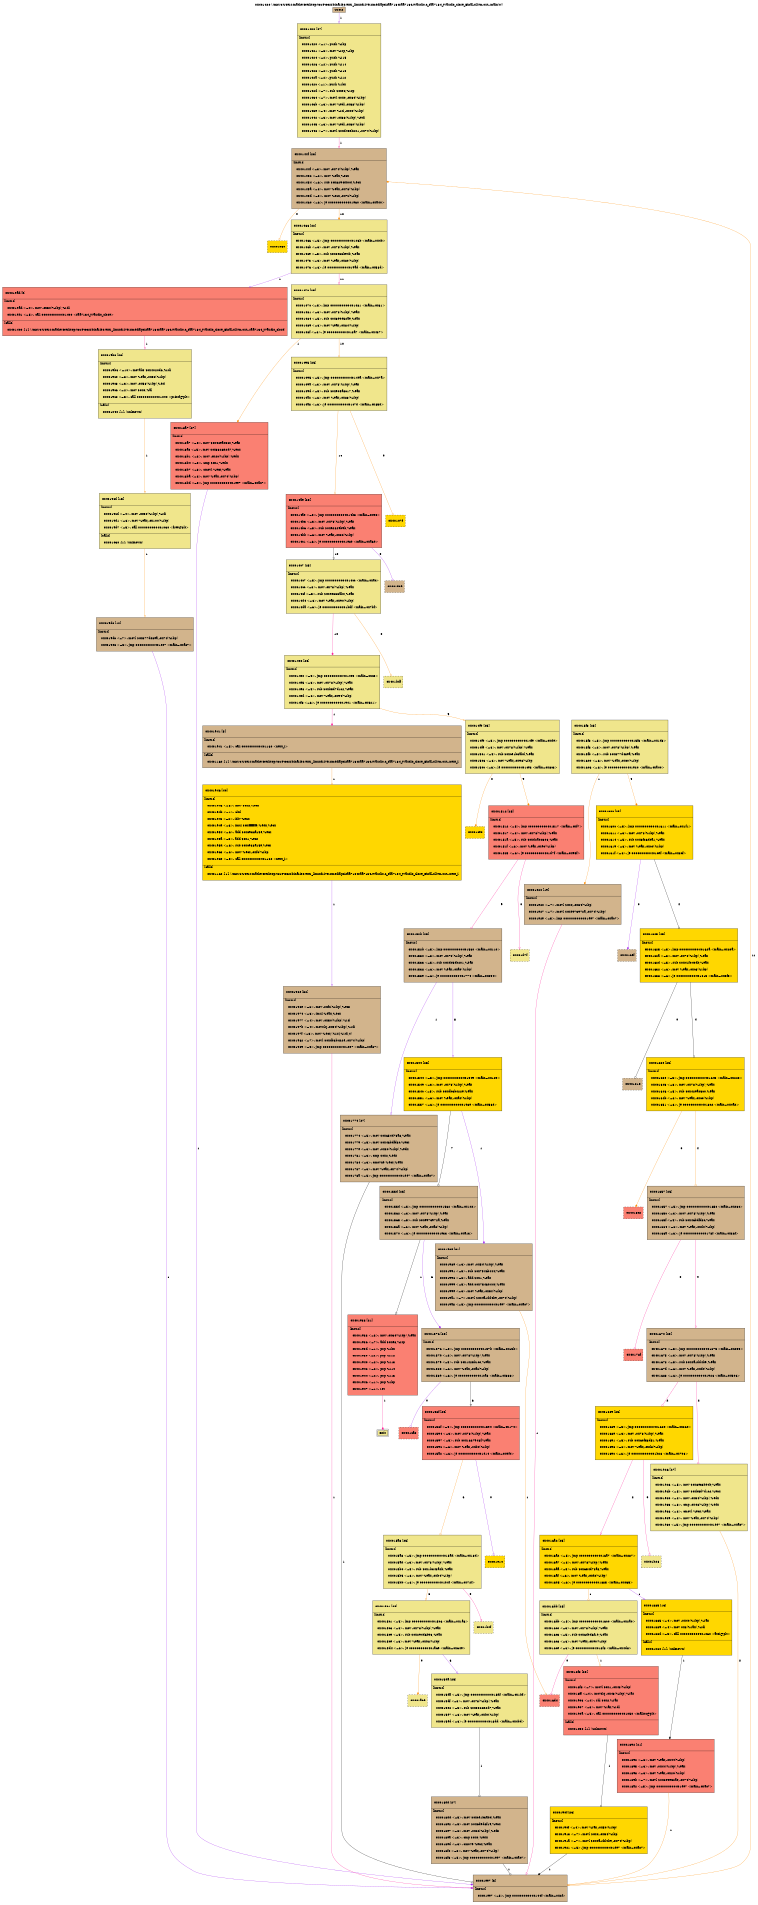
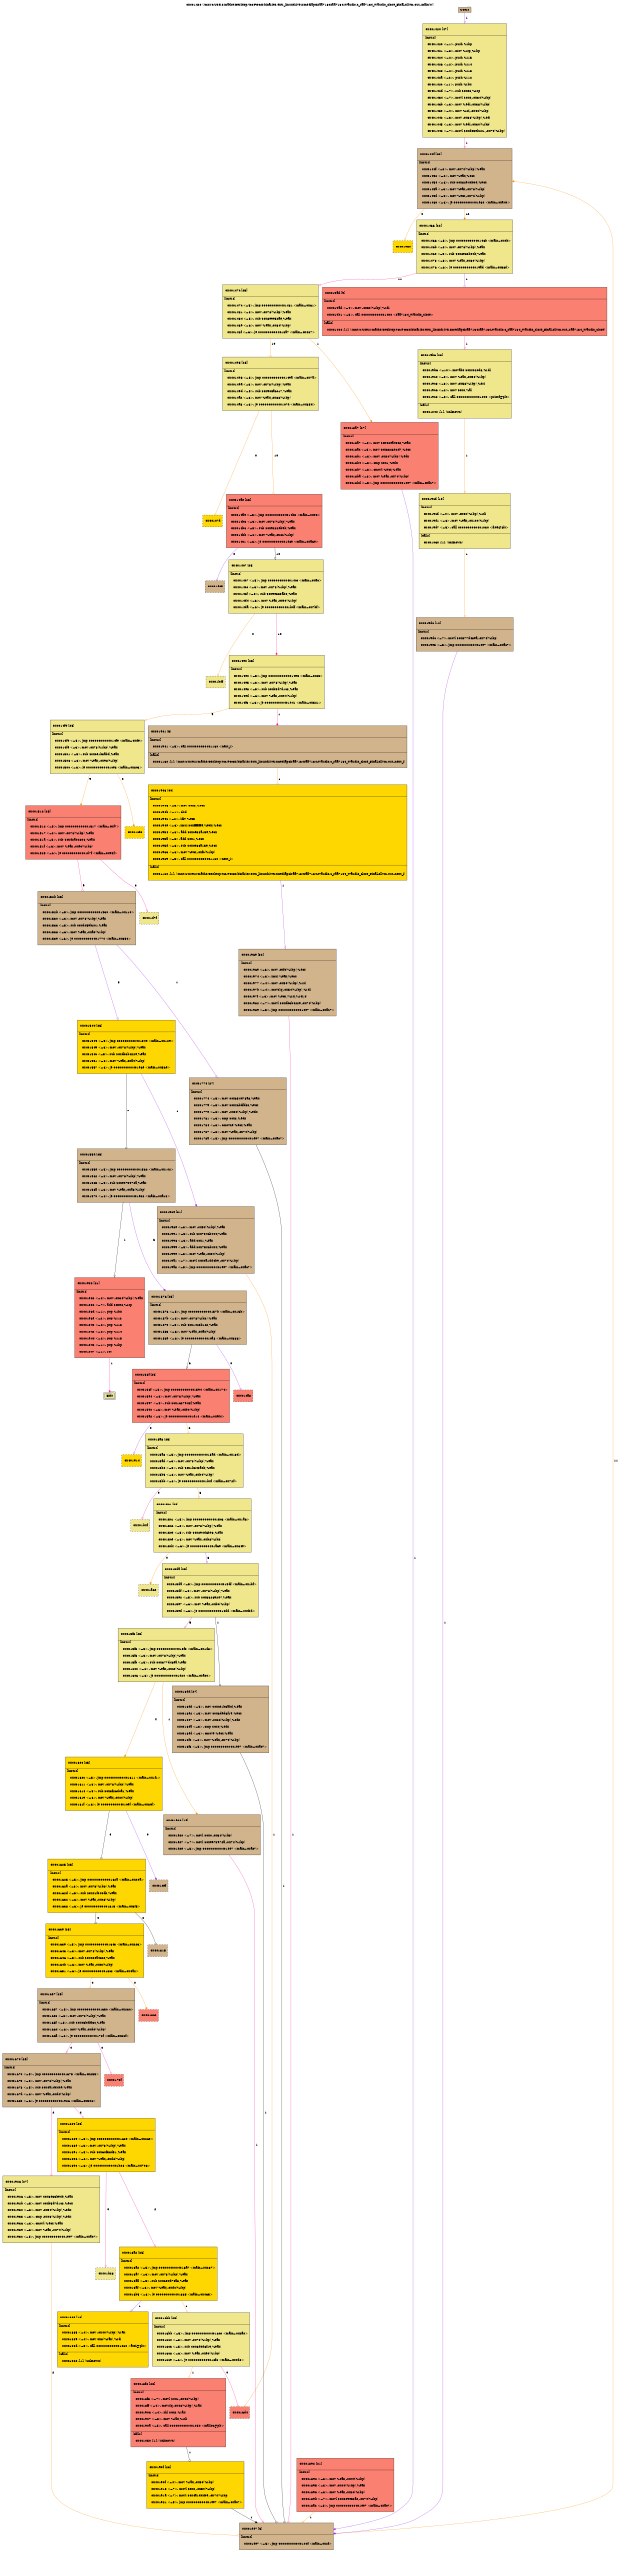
none -> (189, 1622)
(676, 1696) -> none
